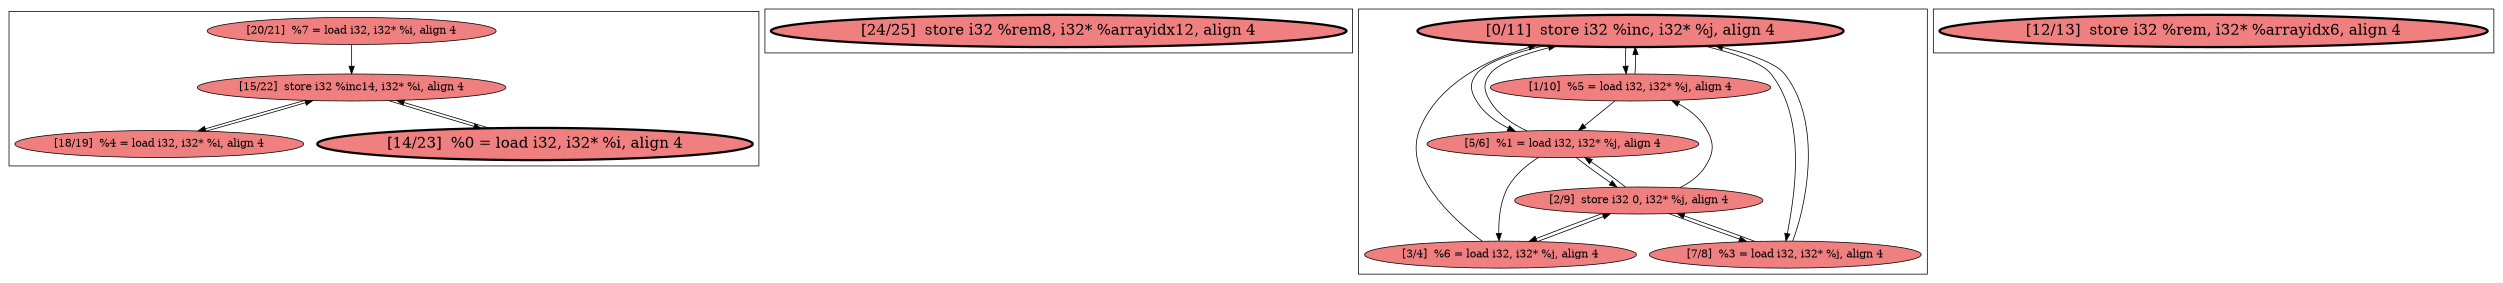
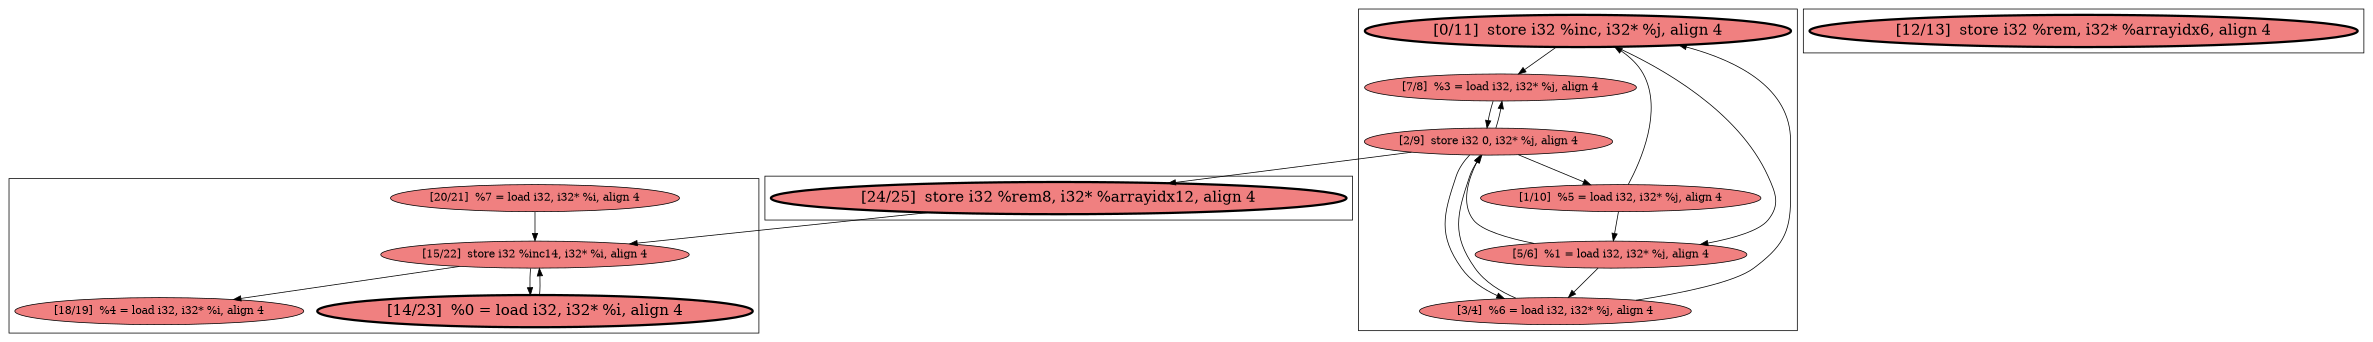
(1625, 57) -> none
(1487, 79) -> none
(256, 117) -> (784, 228)
(1805, 122) -> none
(1608, 174) -> (1294, 167)
